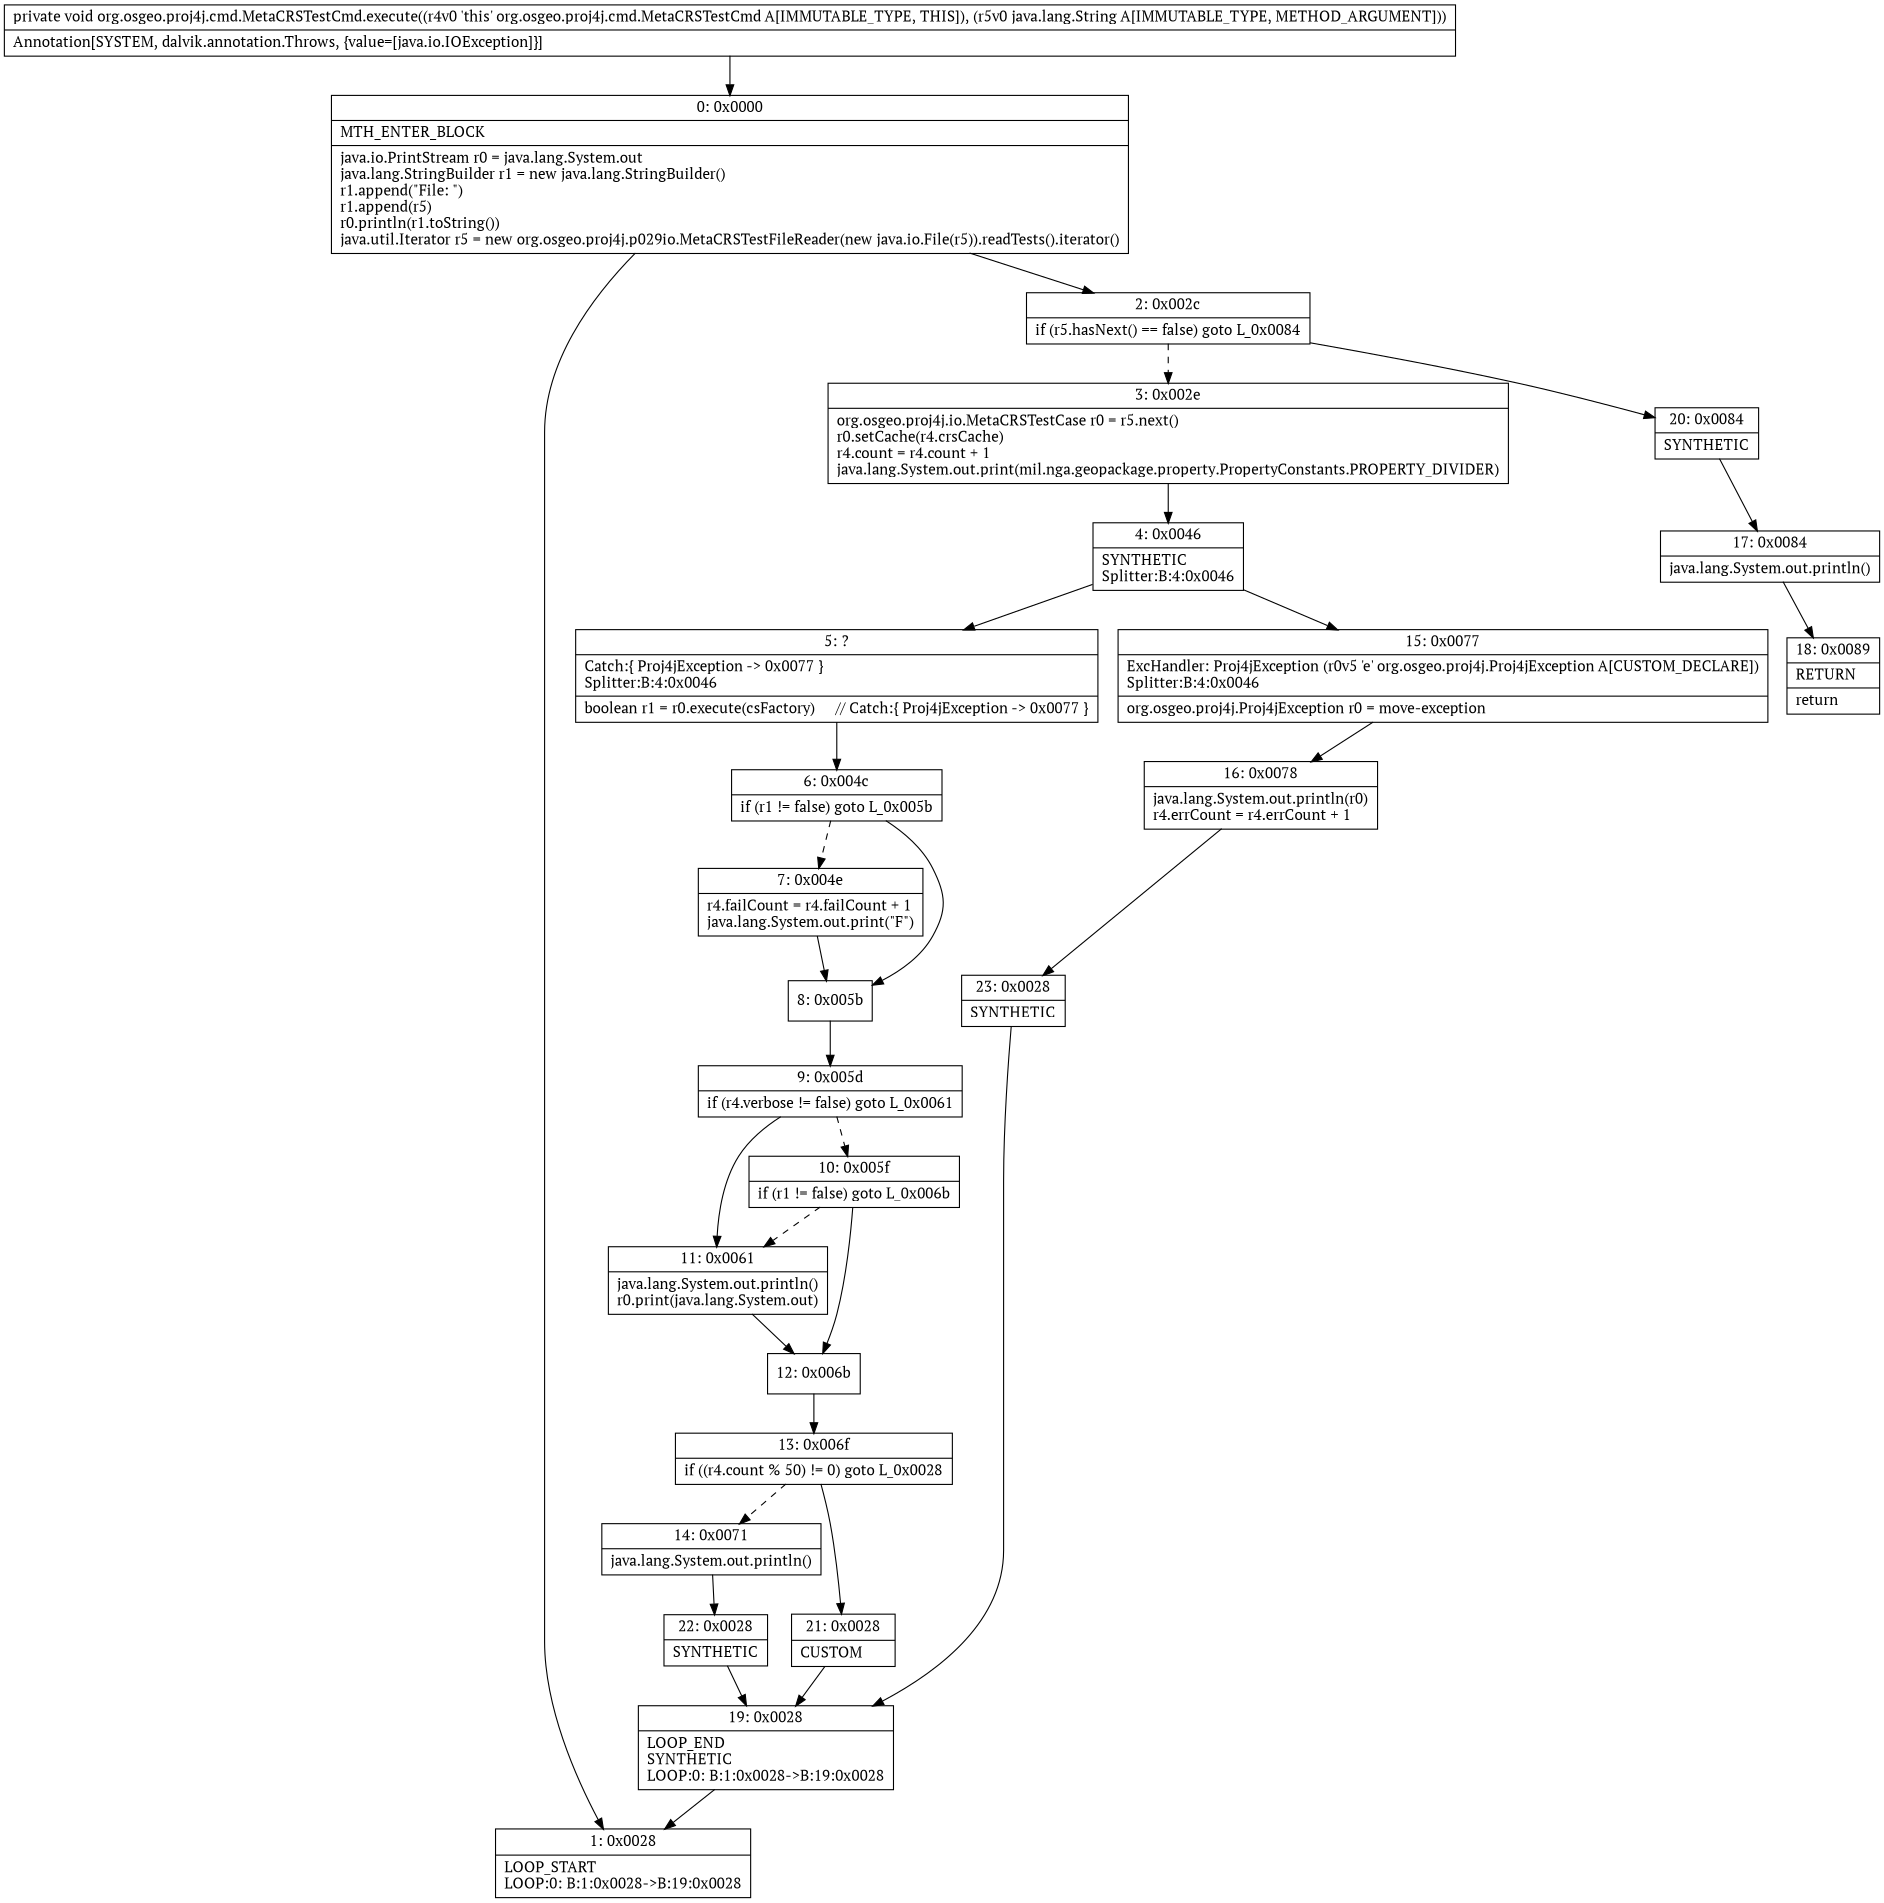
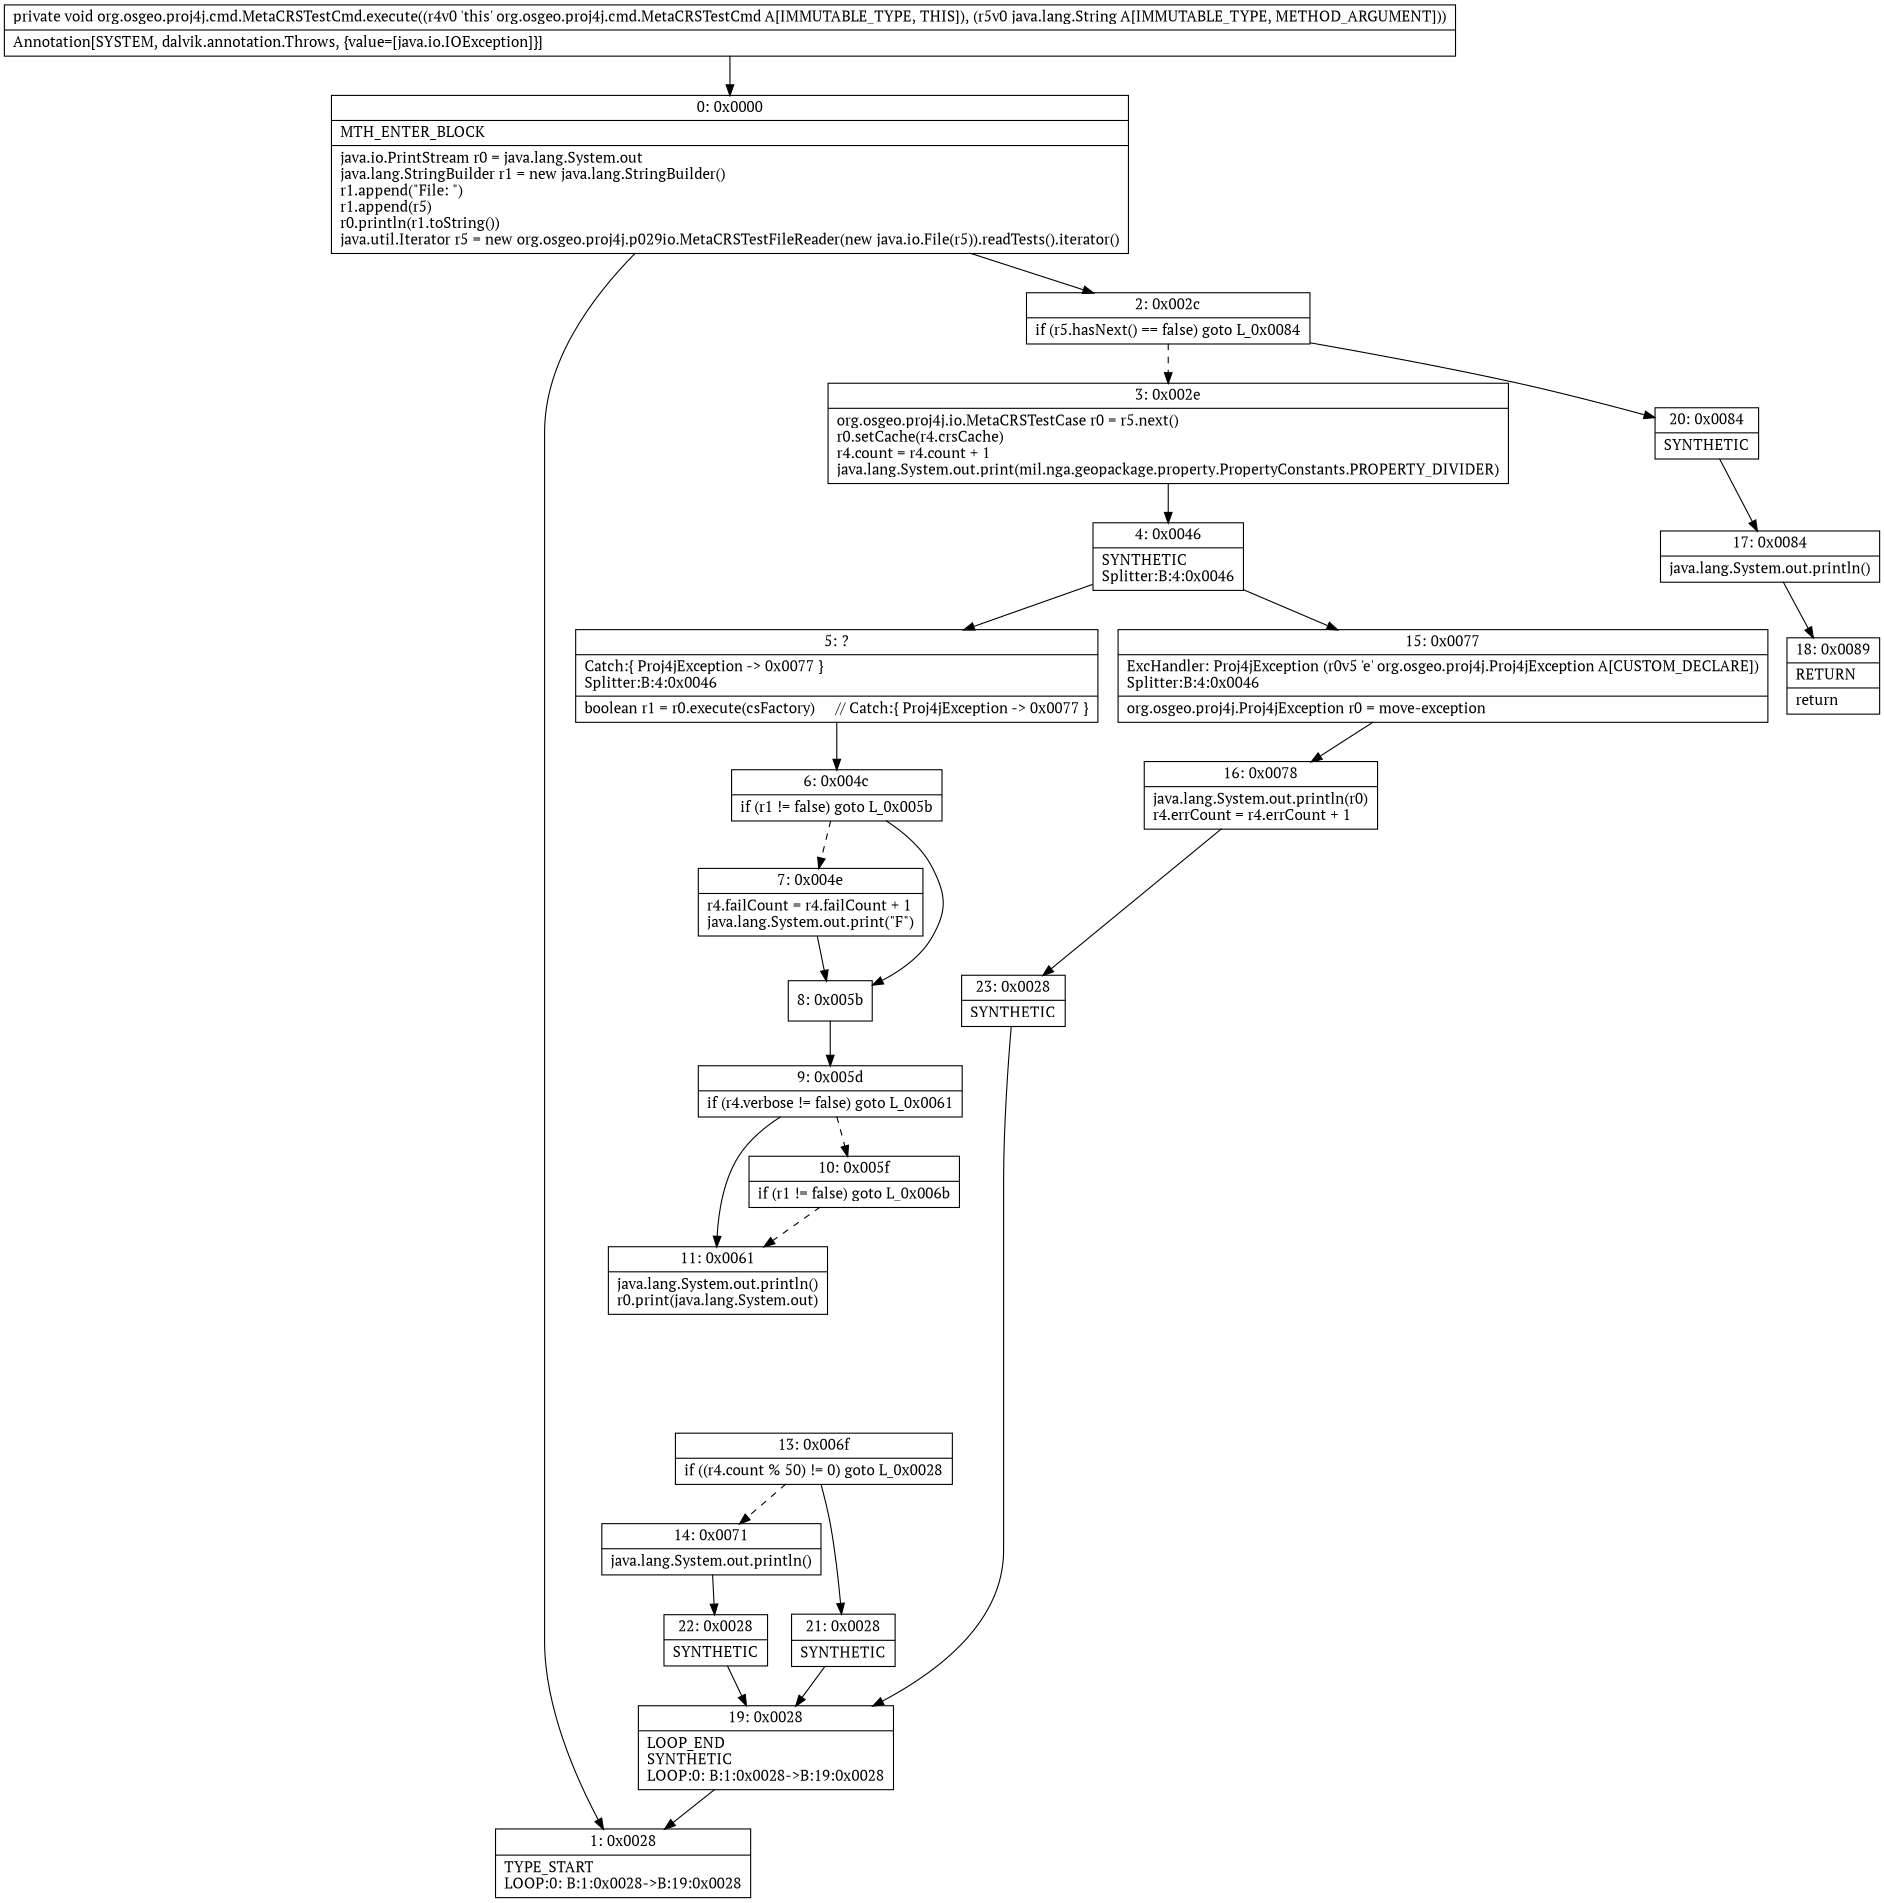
(814, 1374) -> none
(832, 1653) -> (843, 1653)
(551, 1868) -> (550, 1868)
